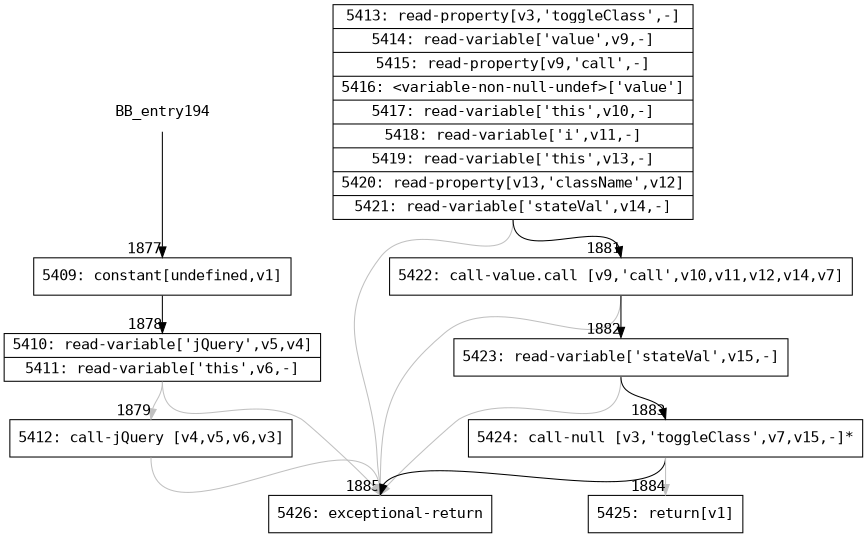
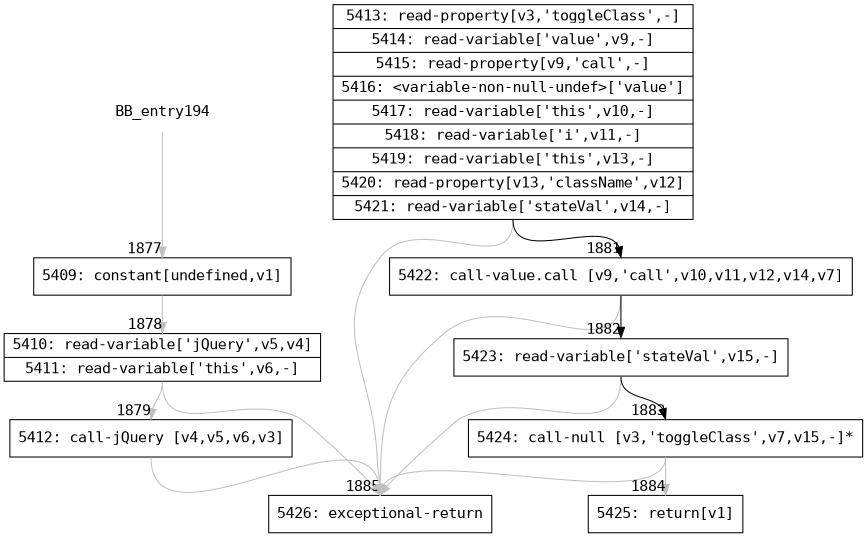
(162, 189) -> (162, 189)
(162, 309) -> (162, 309)
(528, 477) -> (528, 477)
